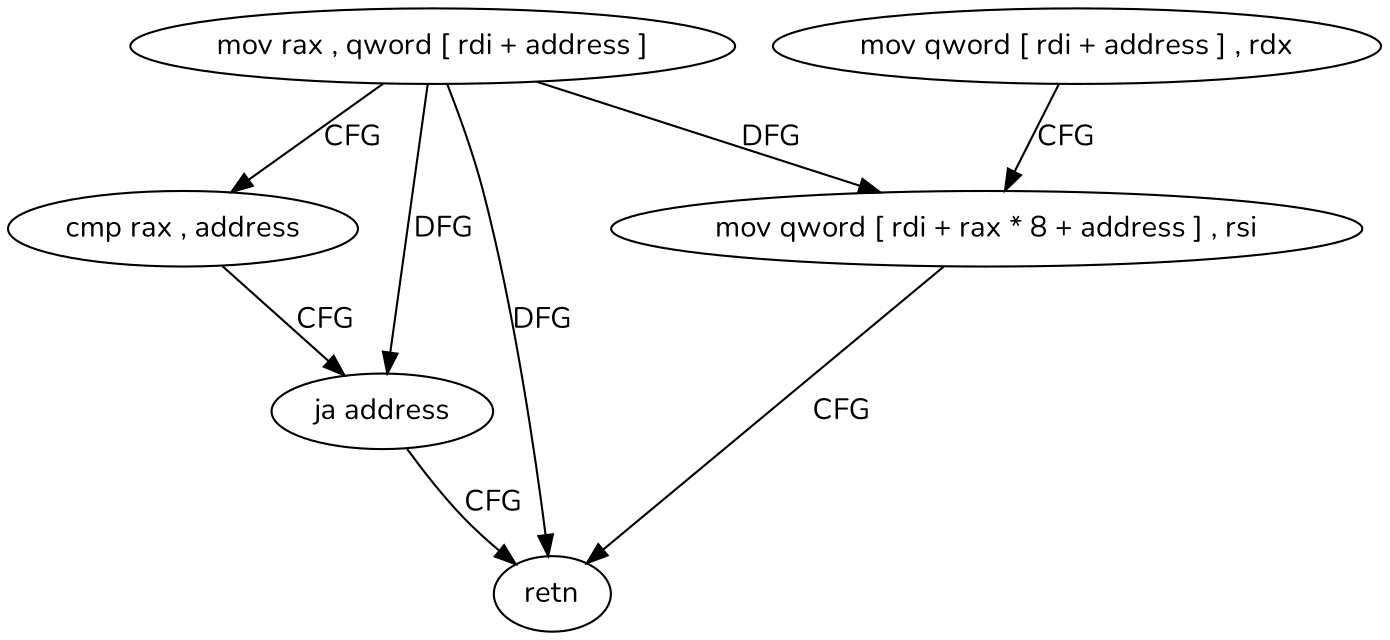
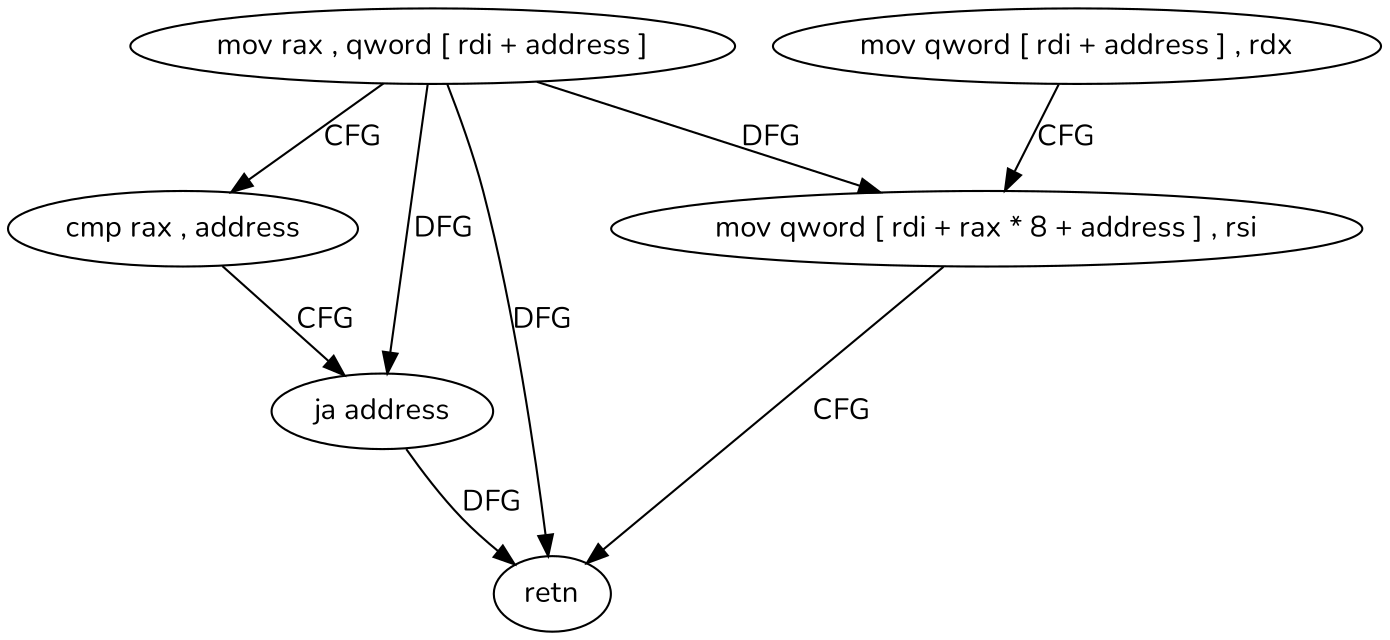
(494, 503) -> (493, 503)
